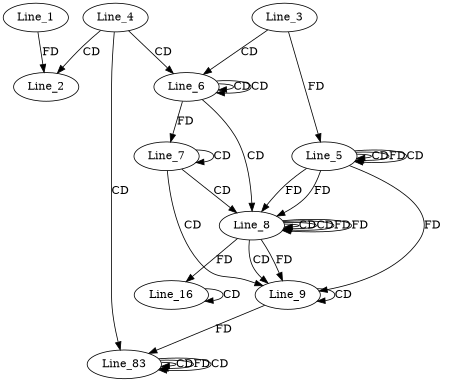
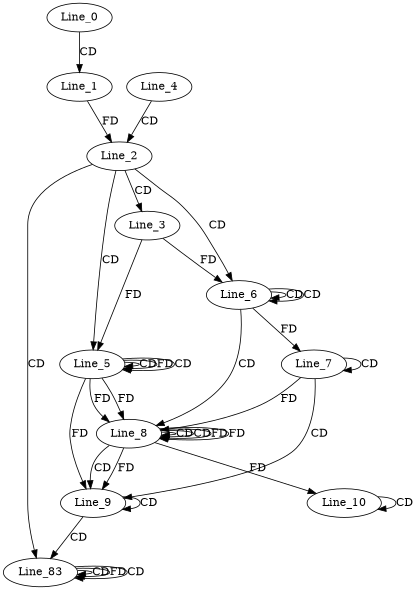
none -> (80, 18)
(148, 49) -> (190, 214)
(249, 52) -> (209, 260)
(112, 187) -> (28, 341)
none -> (132, 187)
(222, 191) -> (289, 399)
none -> (101, 256)
(171, 295) -> (344, 503)
(224, 330) -> (79, 538)
